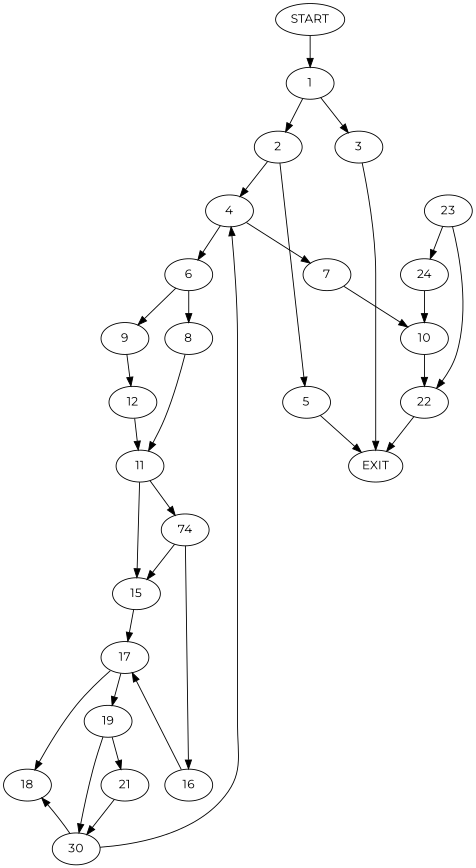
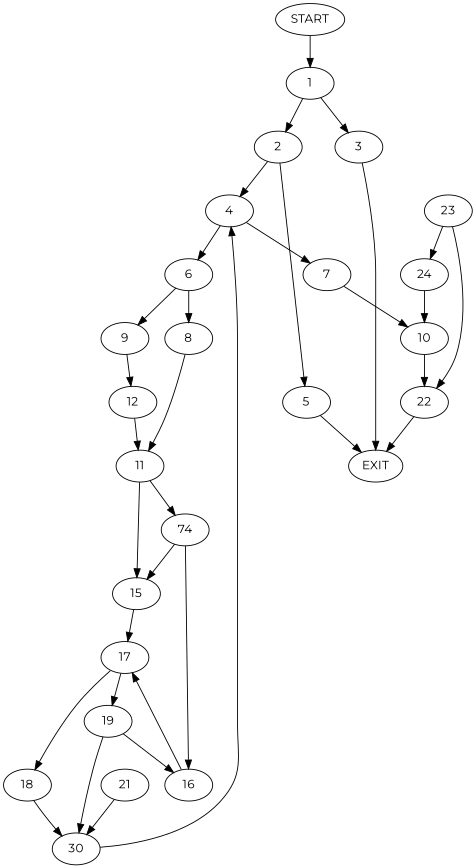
(115, 749) -> (145, 750)
(59, 819) -> (44, 815)
